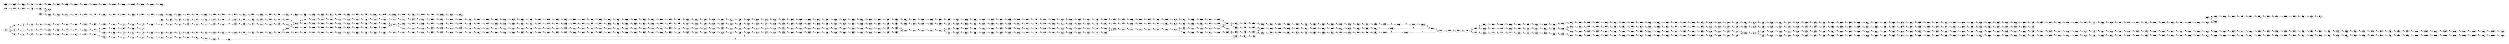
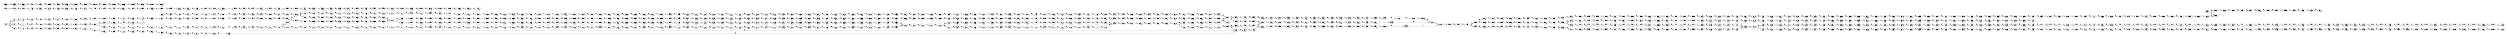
(45, 12) -> (53, 9)
